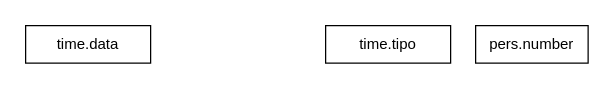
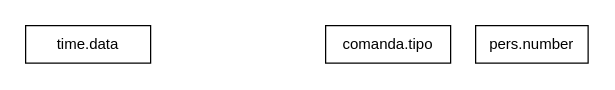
(388, 44) -> (388, 44)
